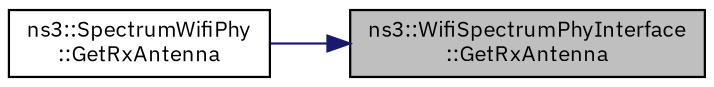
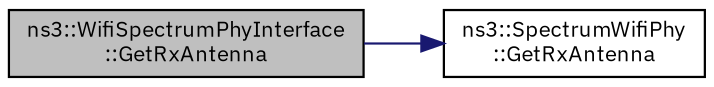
(299, 43) -> (393, 43)
